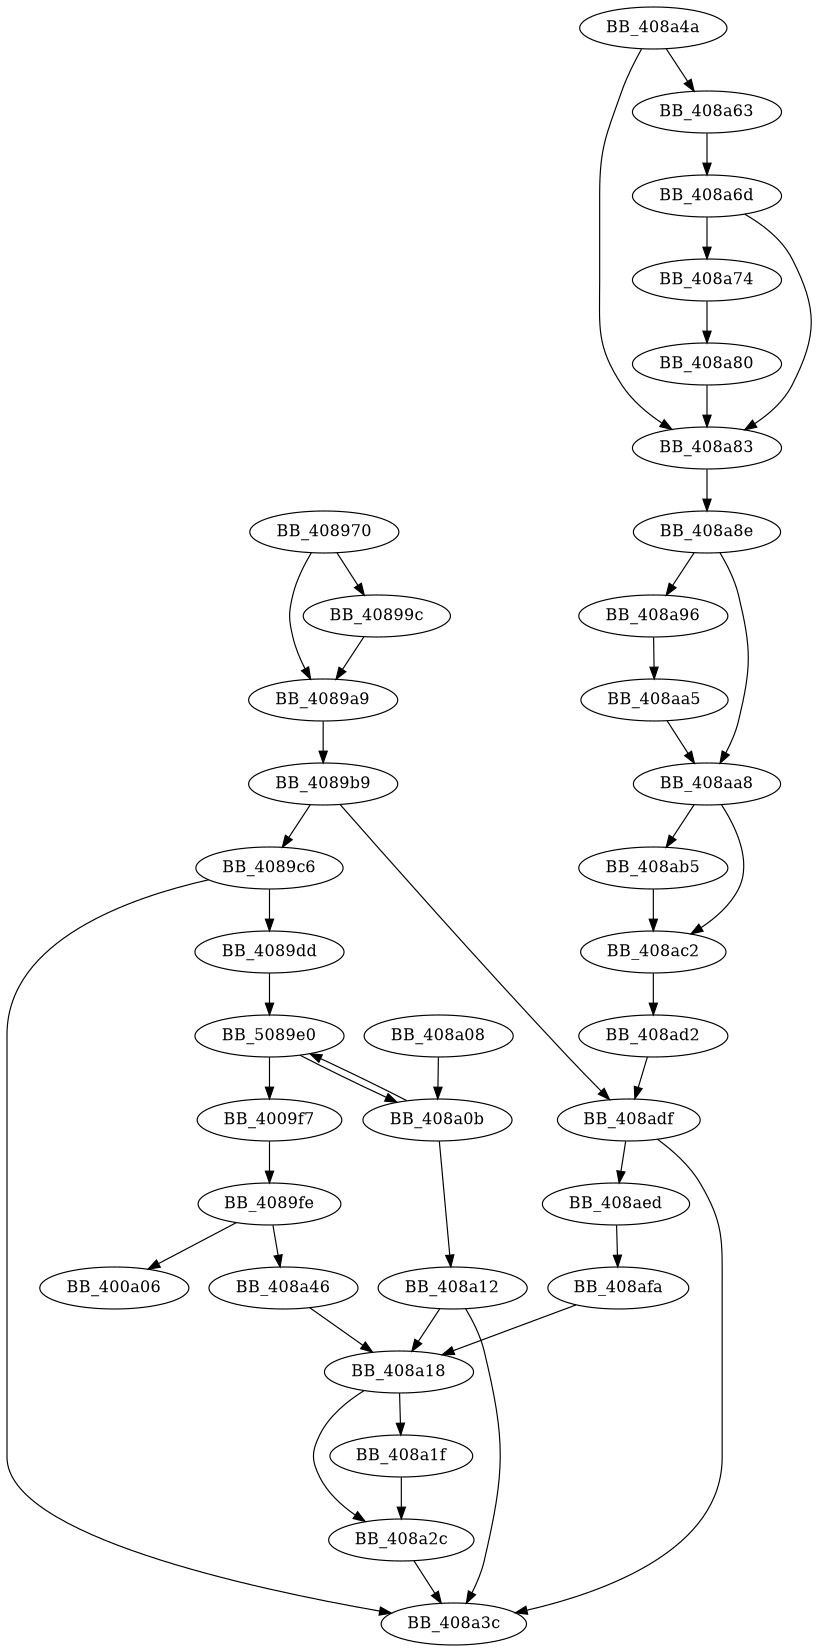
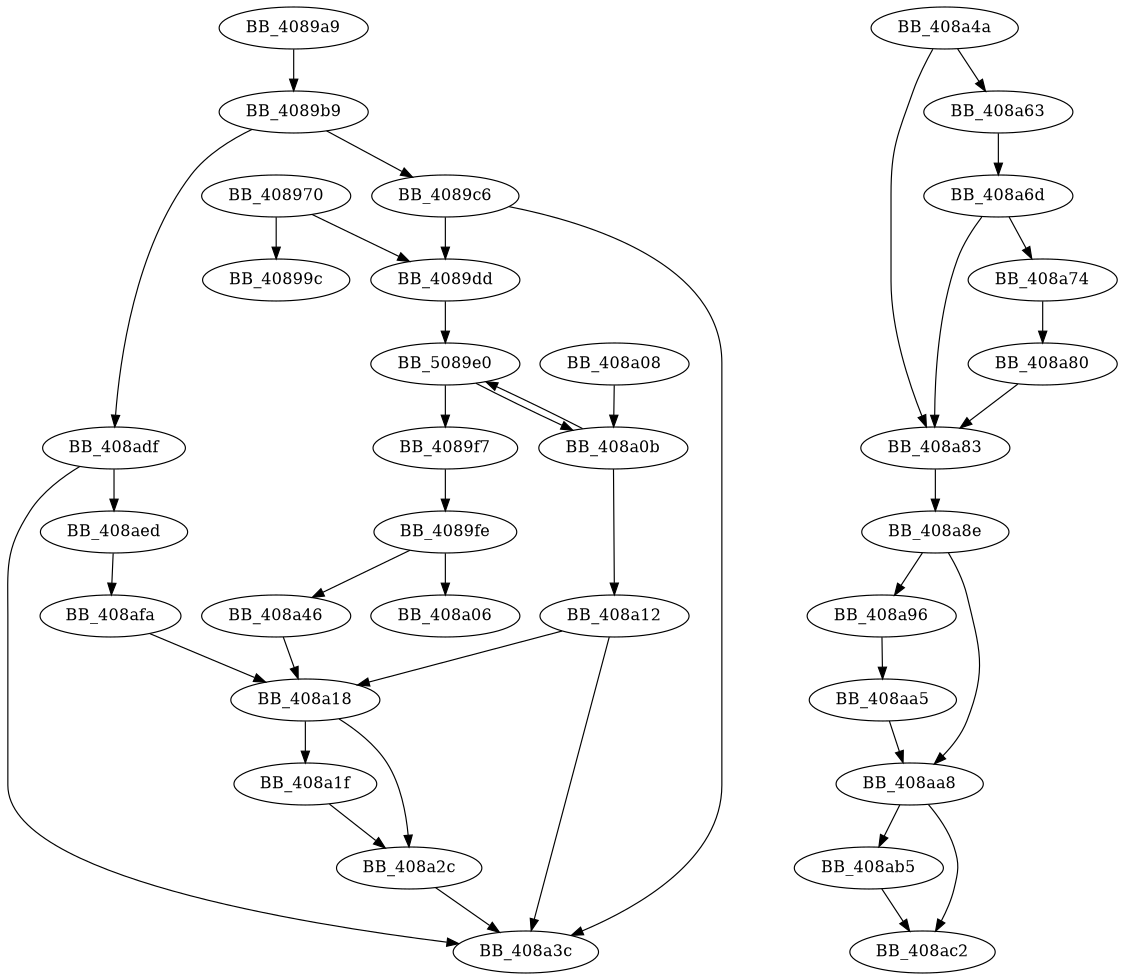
(290, 610) -> (356, 235)
(353, 653) -> none
(653, 1036) -> none
(270, 1120) -> (445, 448)
(114, 1288) -> (445, 616)
